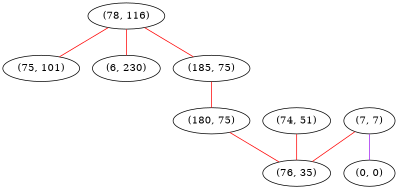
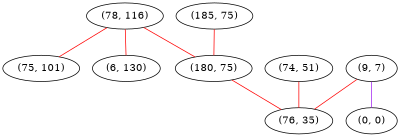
(169, 42) -> (169, 42)
(126, 68) -> (126, 68)
(369, 121) -> (372, 68)
